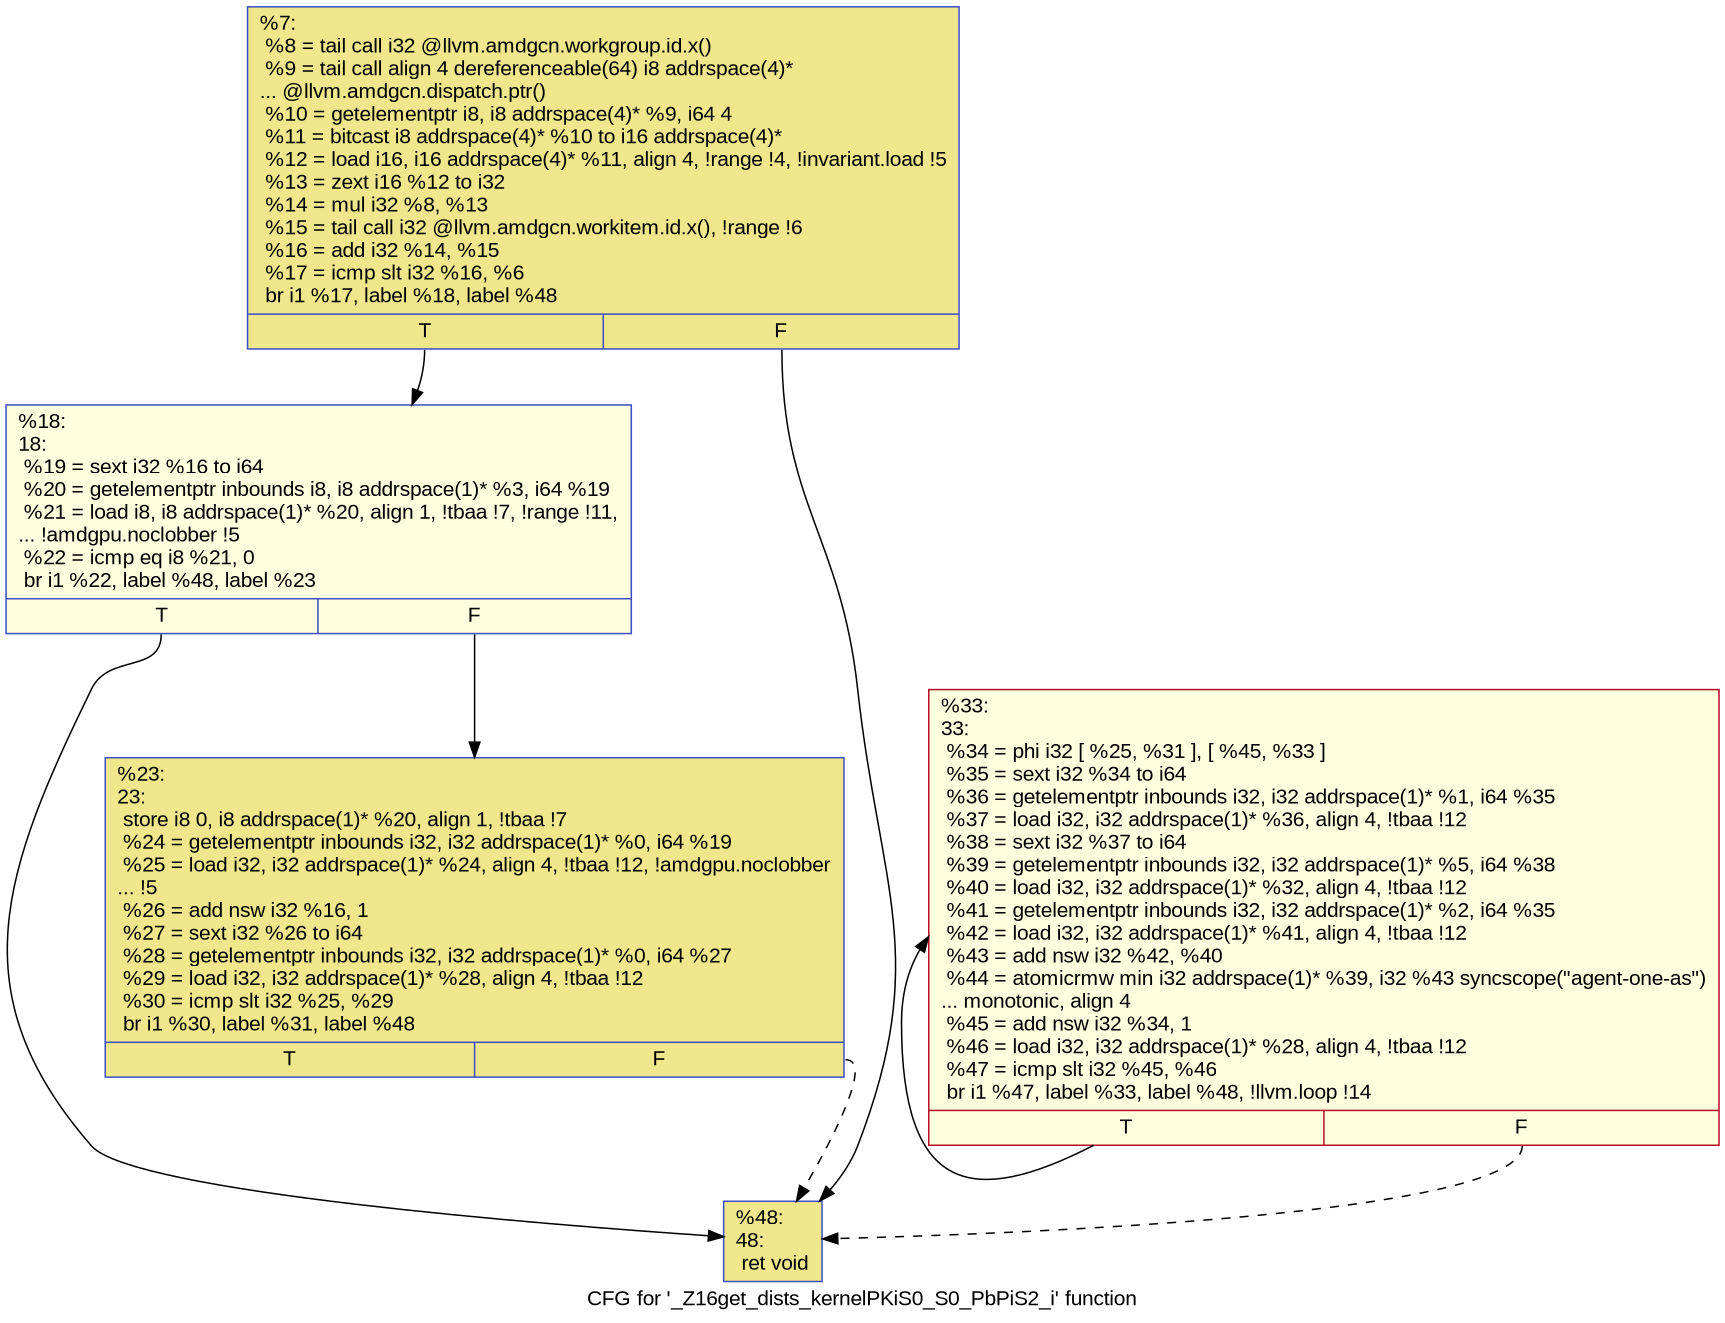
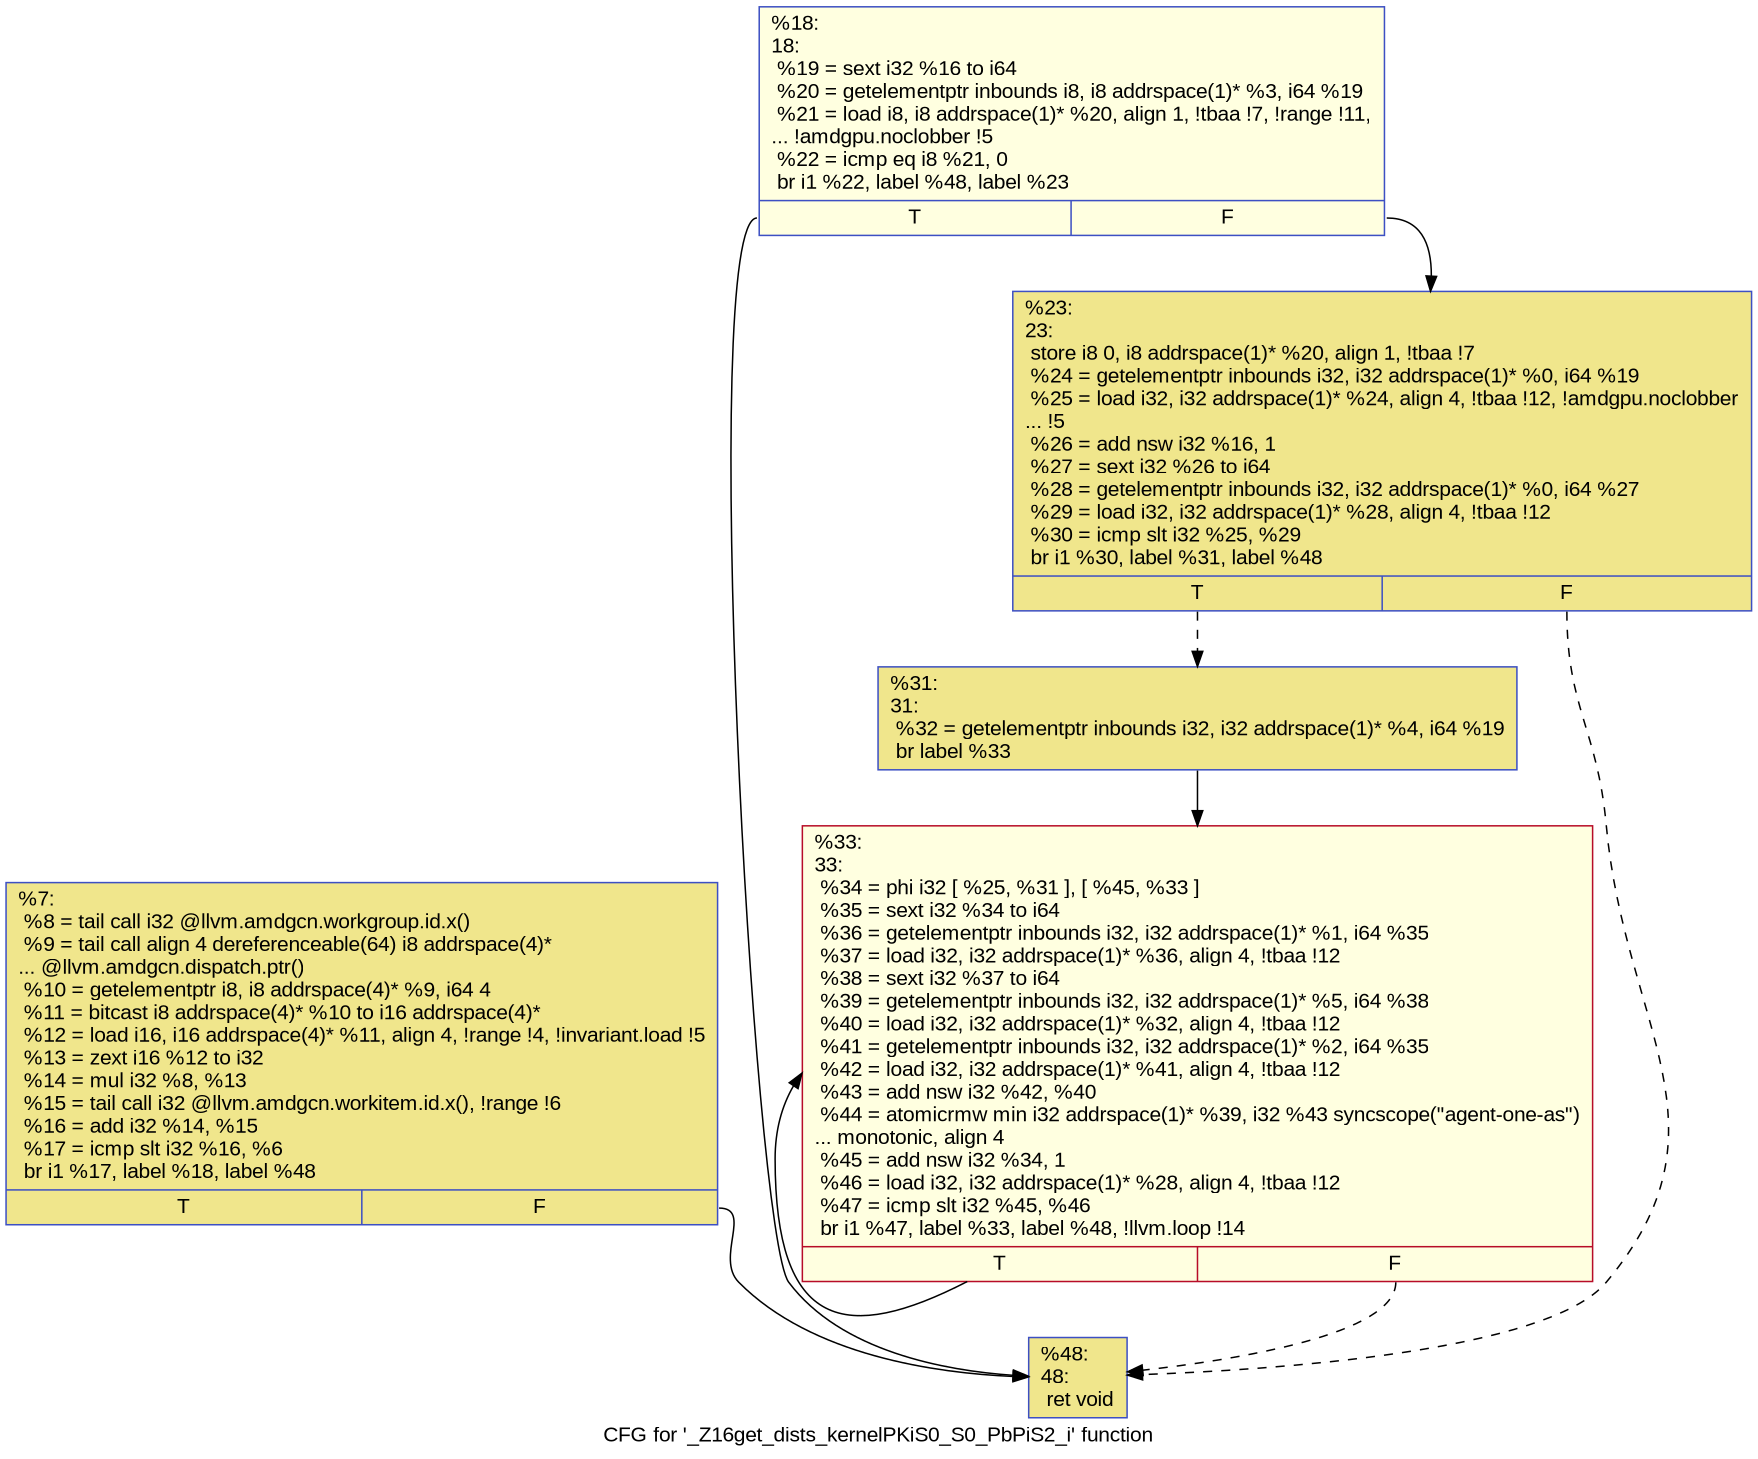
(423, 370) -> none
none -> (1197, 718)
